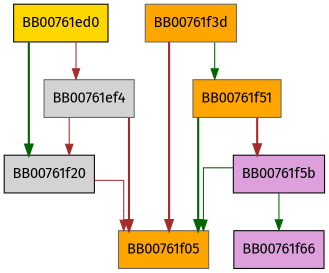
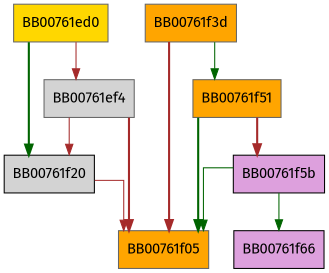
(61, 23) -> (61, 23)
